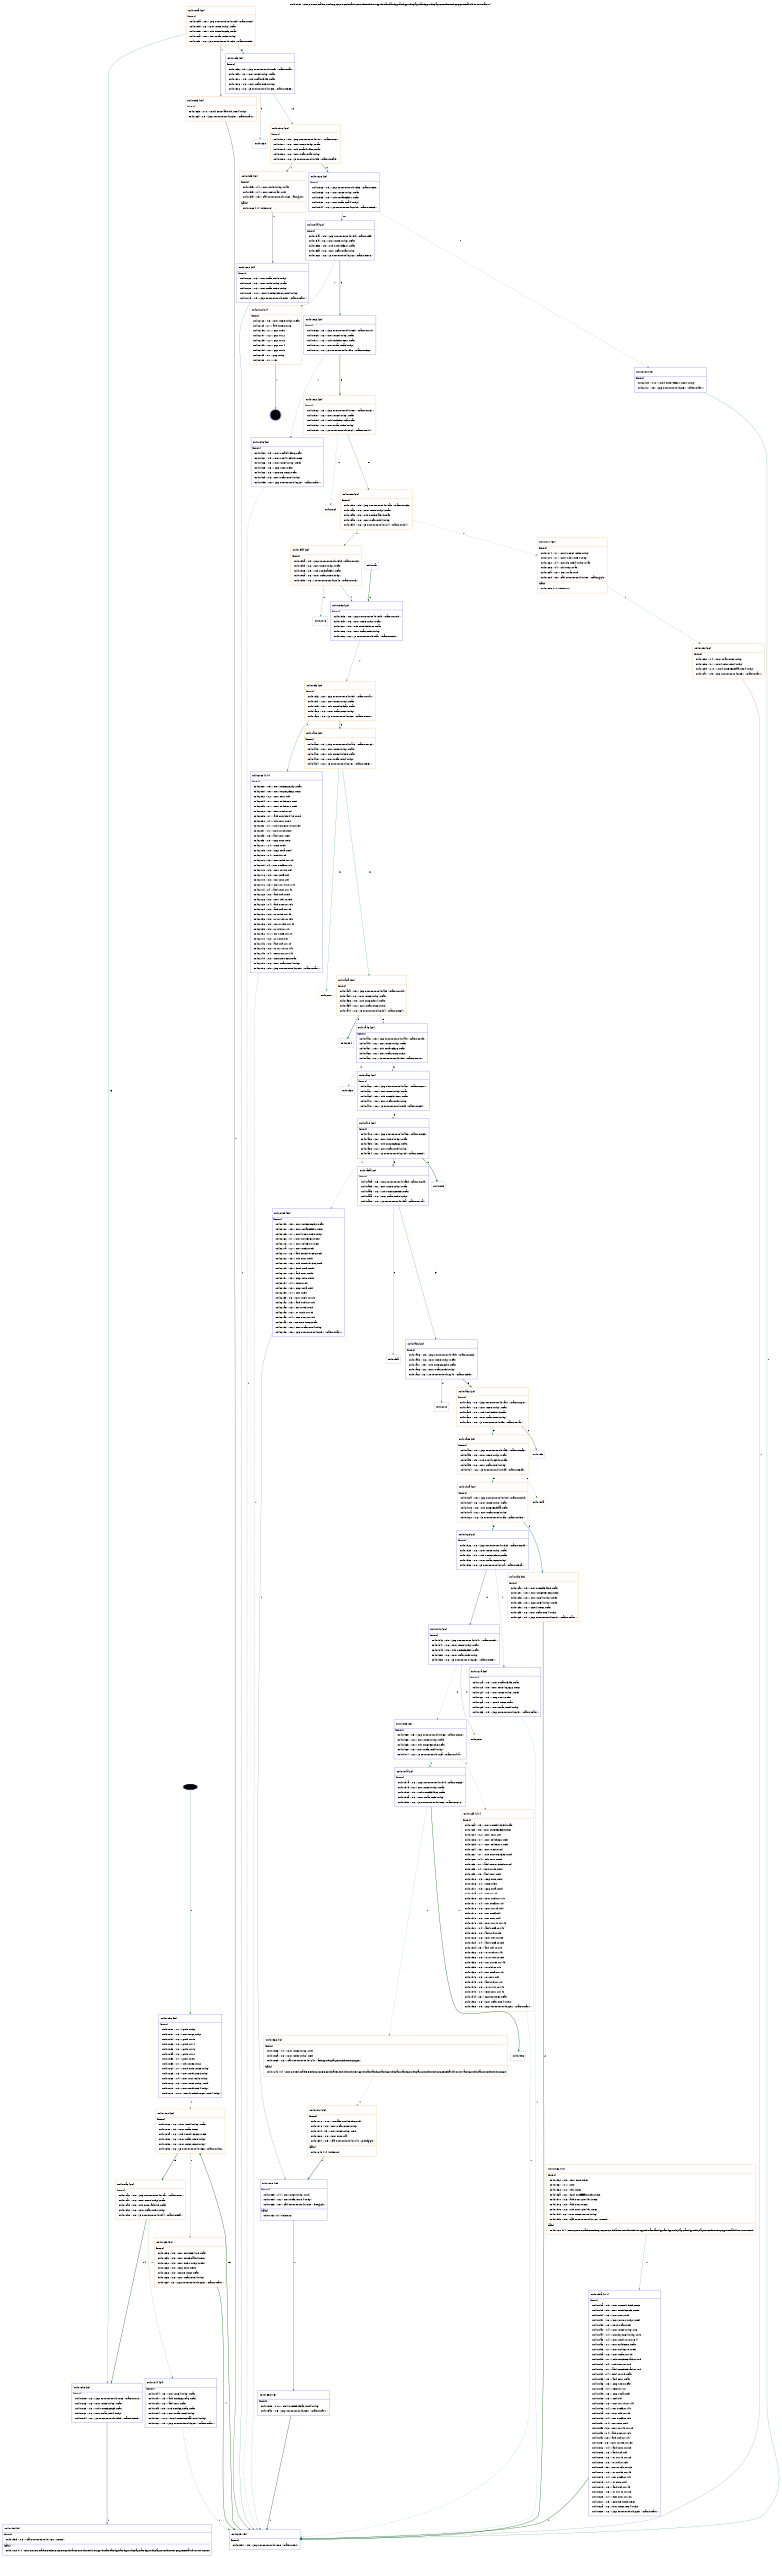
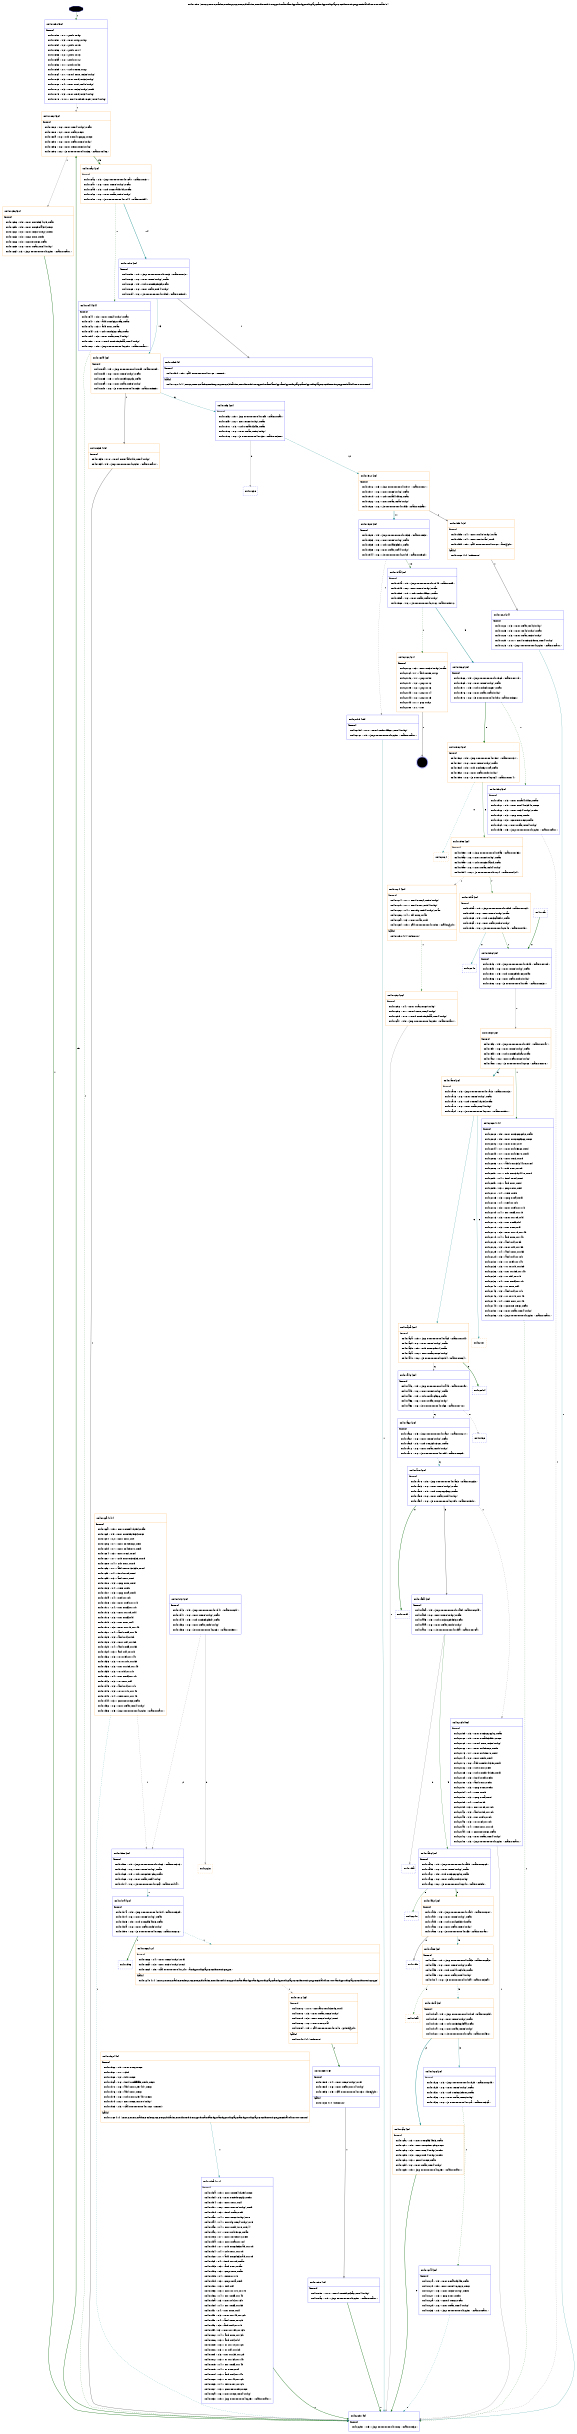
(109, 1182) -> (157, 326)
(479, 1597) -> none
(258, 1757) -> (500, 2164)
(475, 1782) -> (142, 1781)
(129, 2301) -> (135, 231)
